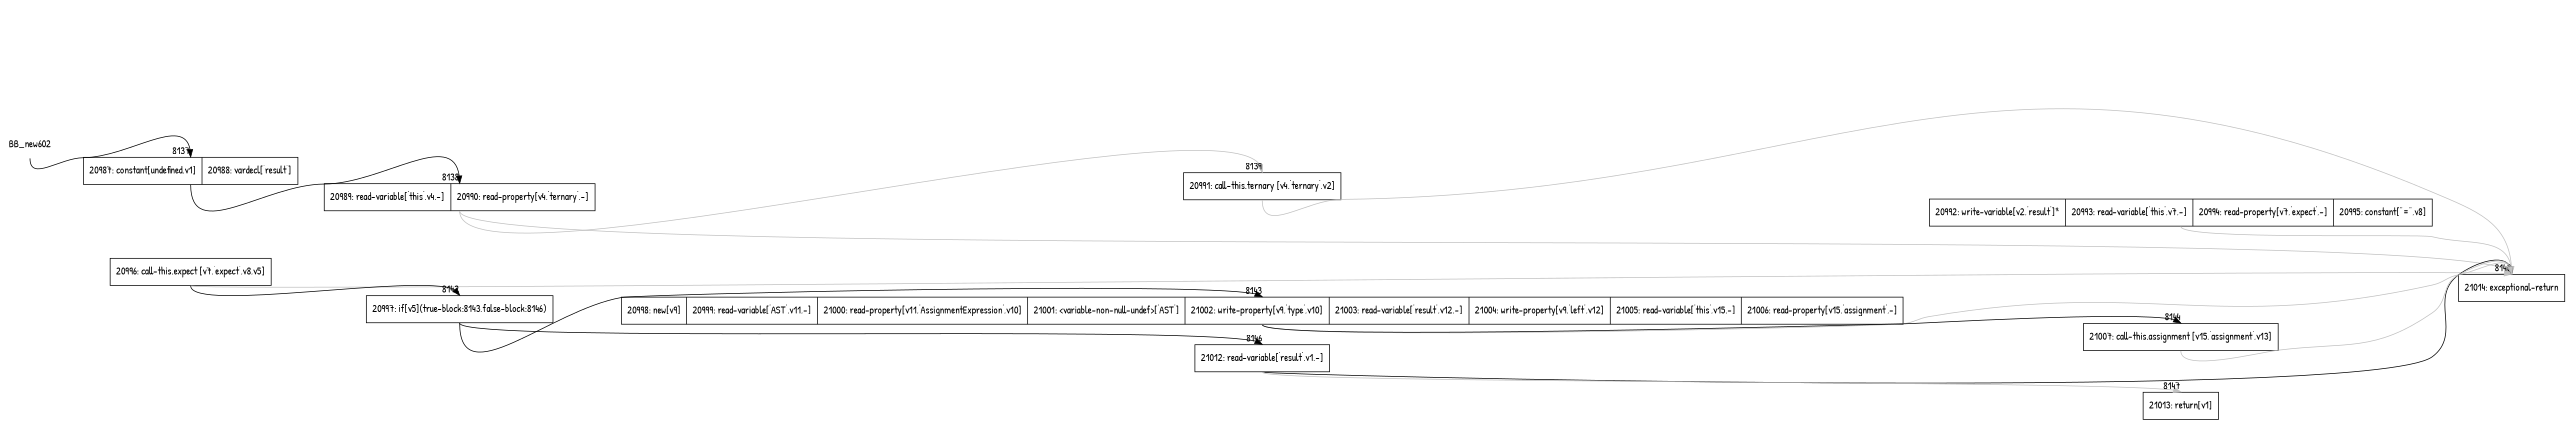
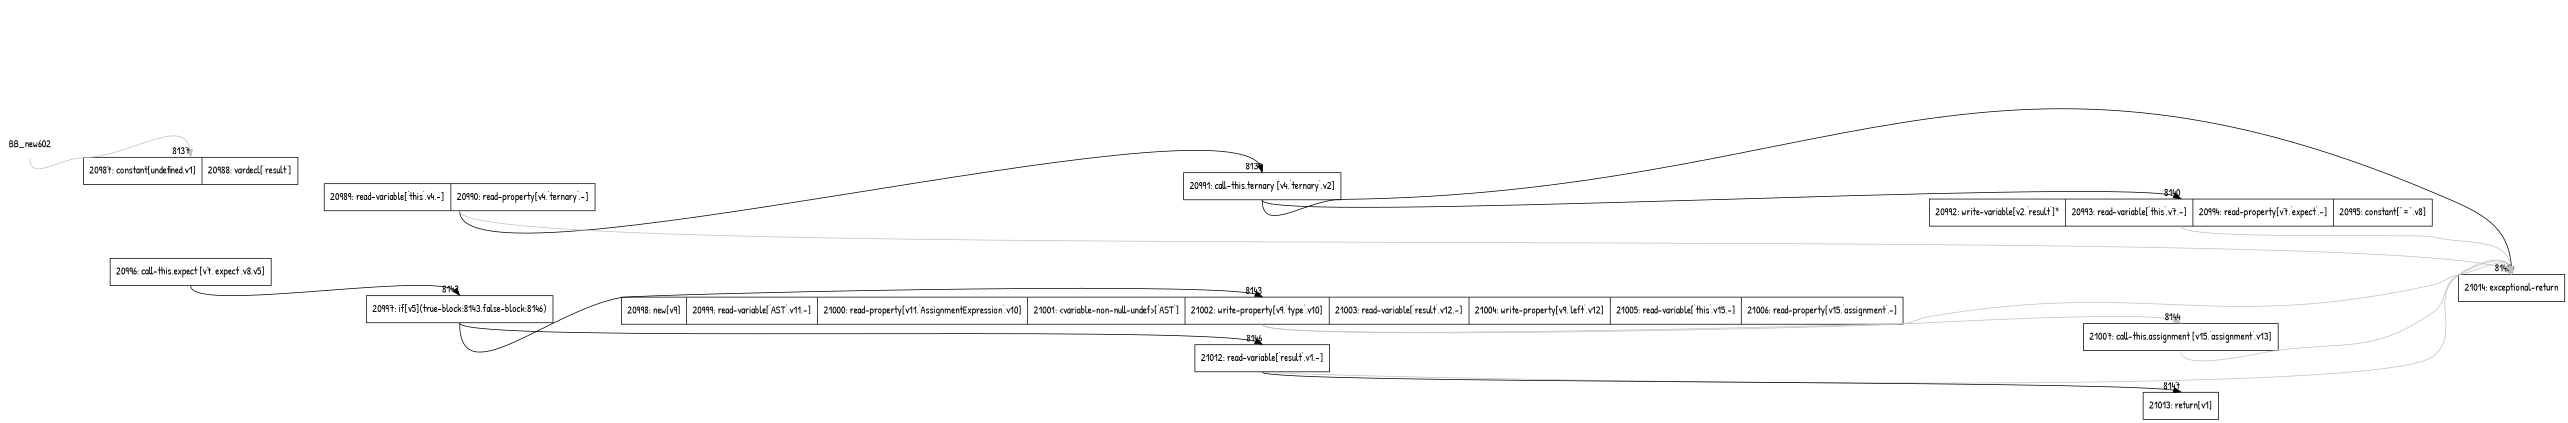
(1902, 123) -> (1902, 123)
(110, 153) -> (110, 153)
(322, 184) -> none
(858, 192) -> (858, 192)
none -> (1718, 200)
(1348, 280) -> none
(1924, 323) -> (1924, 323)
(1718, 382) -> (1718, 382)
(2087, 382) -> (2087, 382)
